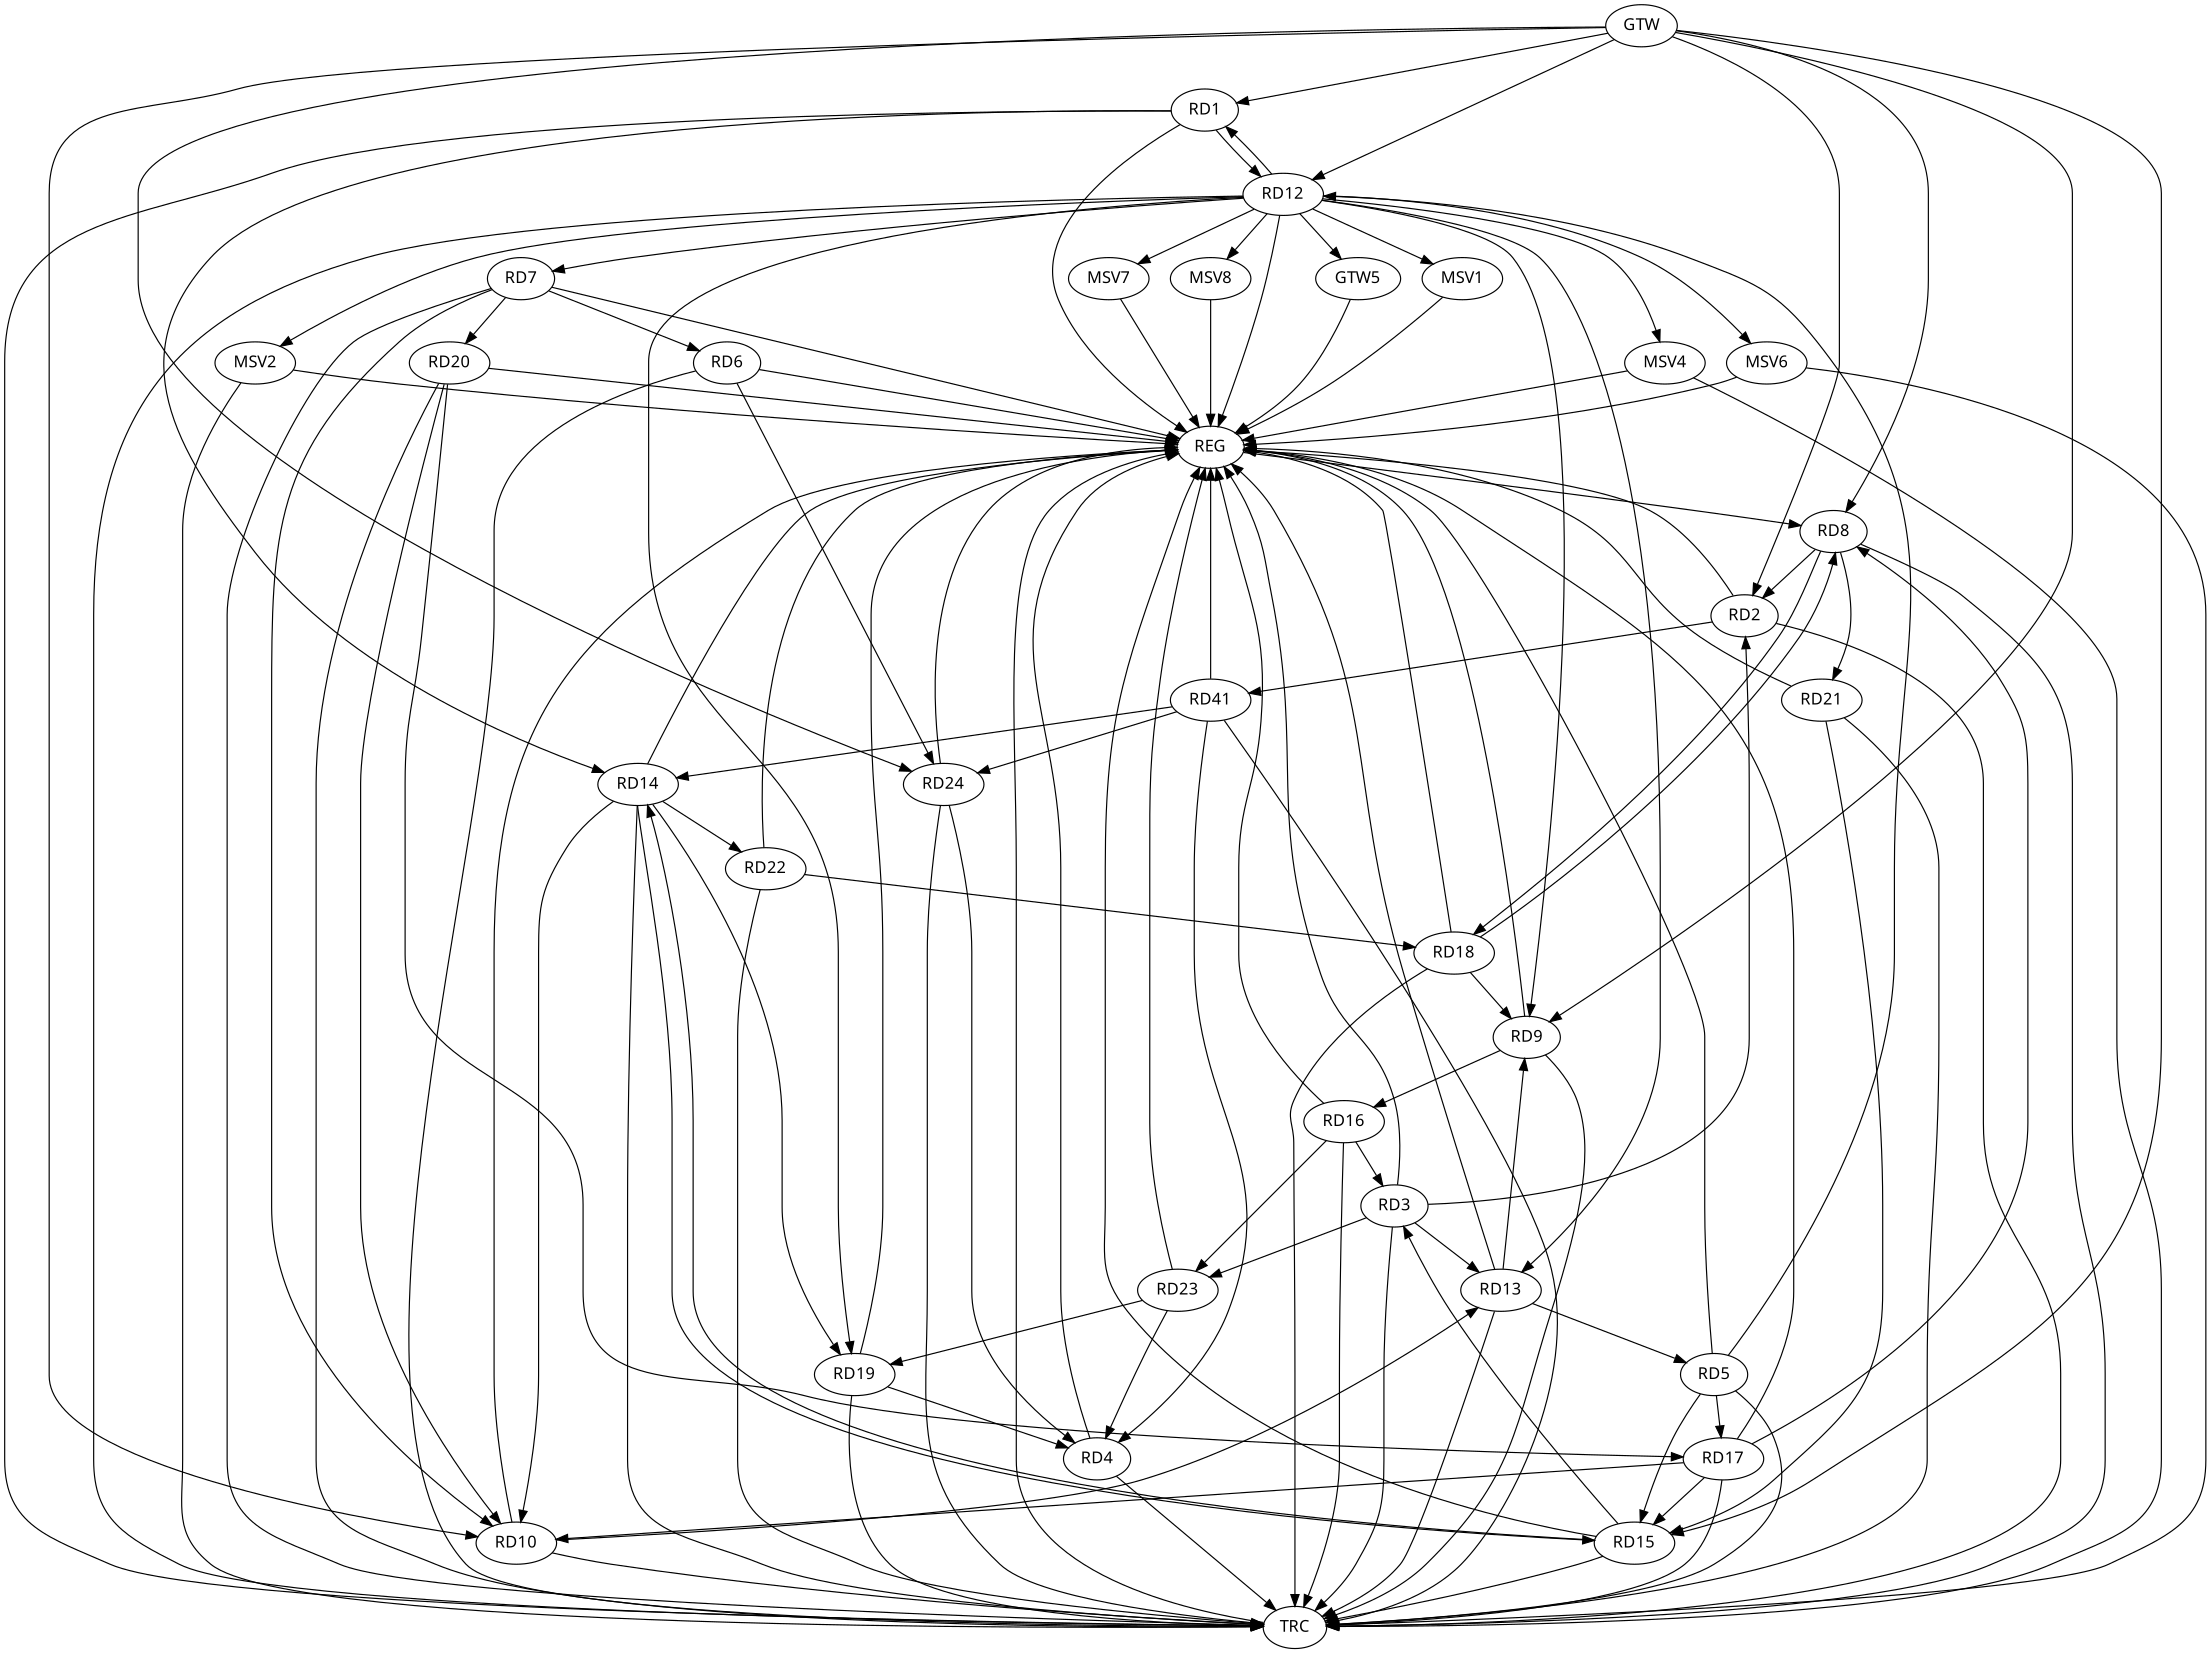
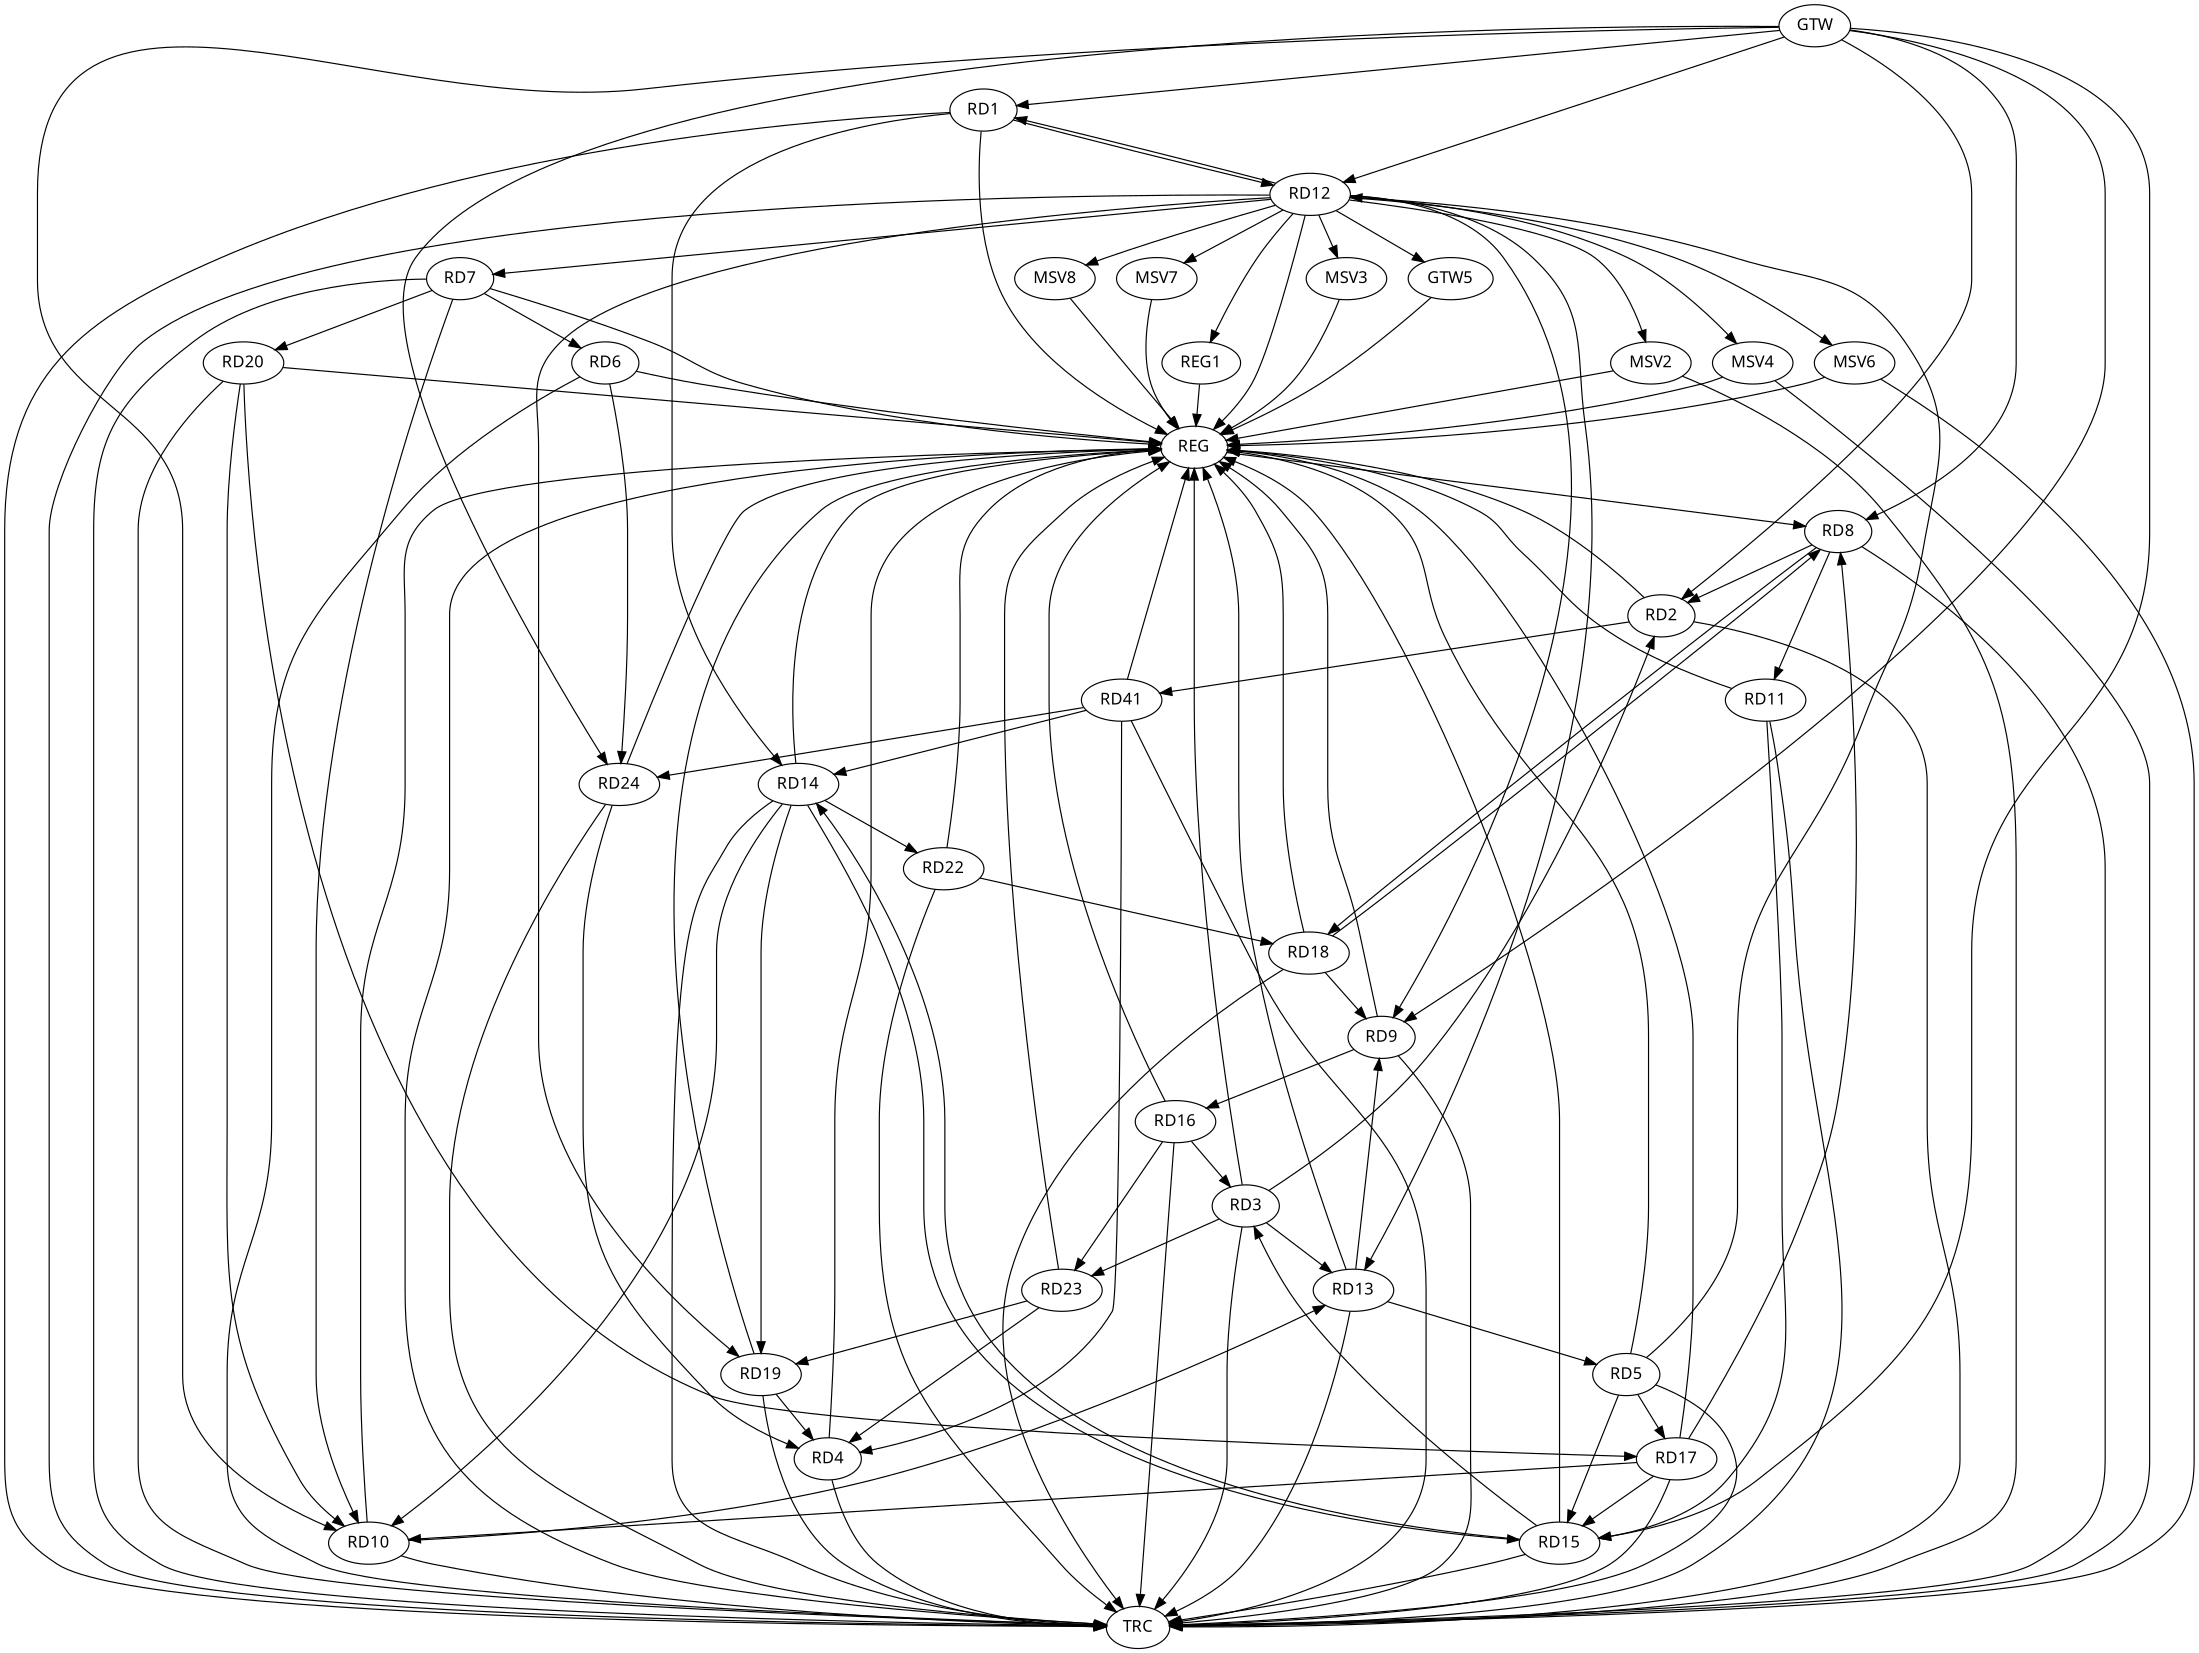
none -> (1346, 279)
(1462, 279) -> (1201, 363)
(1822, 700) -> (1766, 700)
